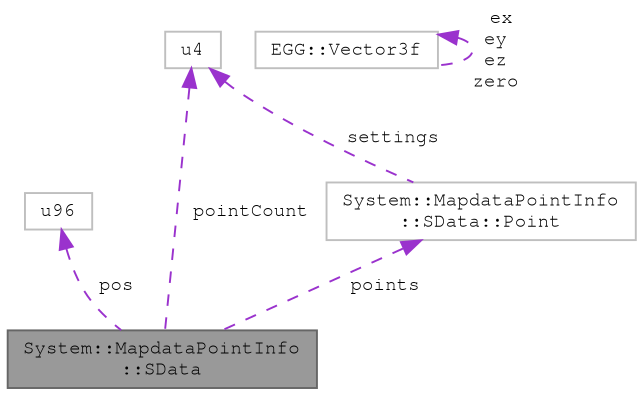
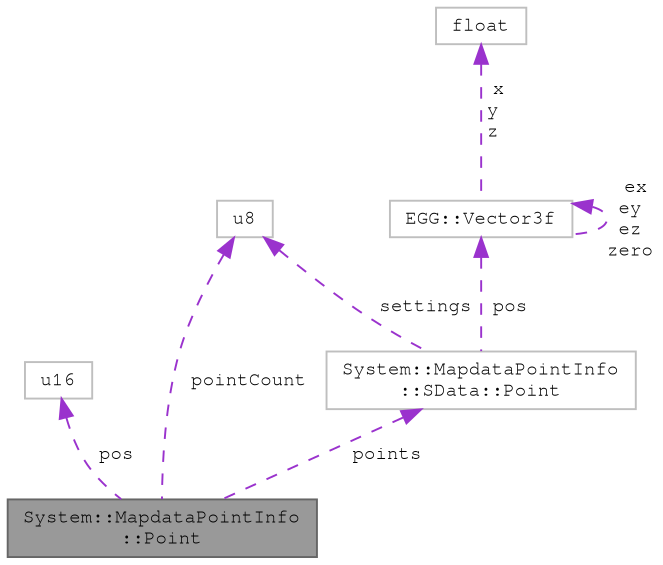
none -> (481, 26)
(193, 50) -> (245, 219)
(59, 211) -> (59, 380)
none -> (481, 304)
(162, 359) -> (162, 528)
